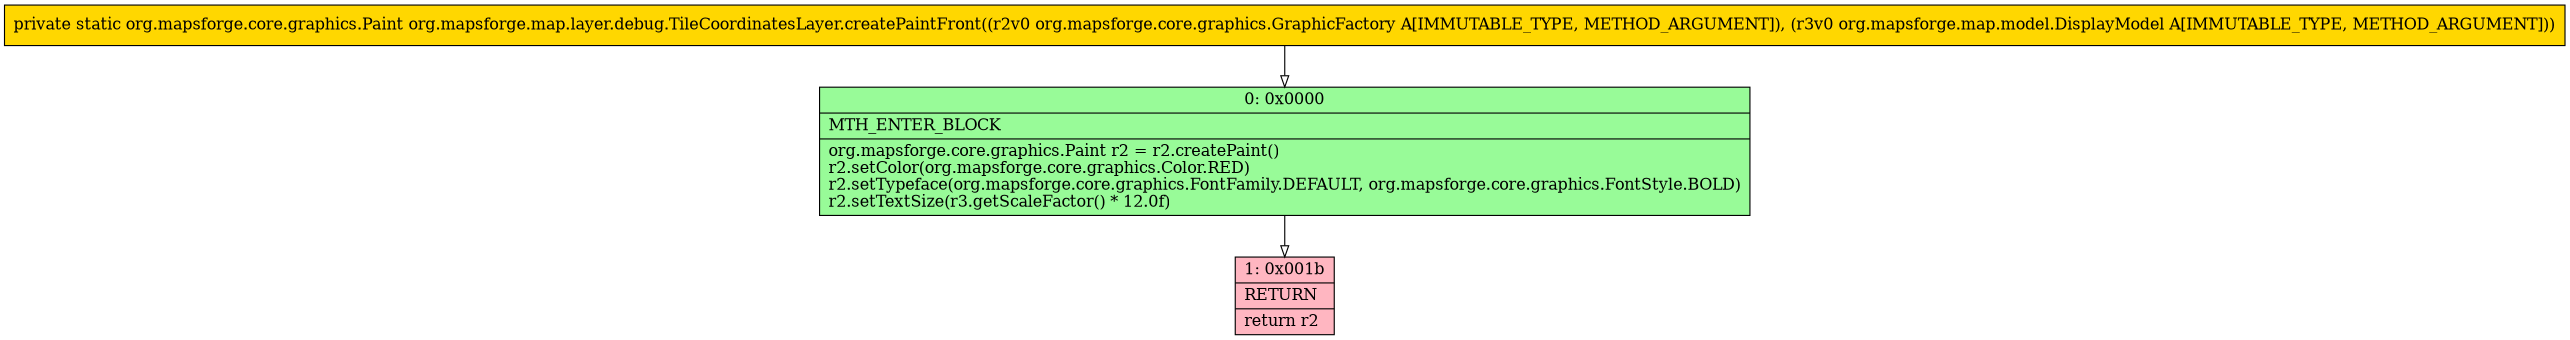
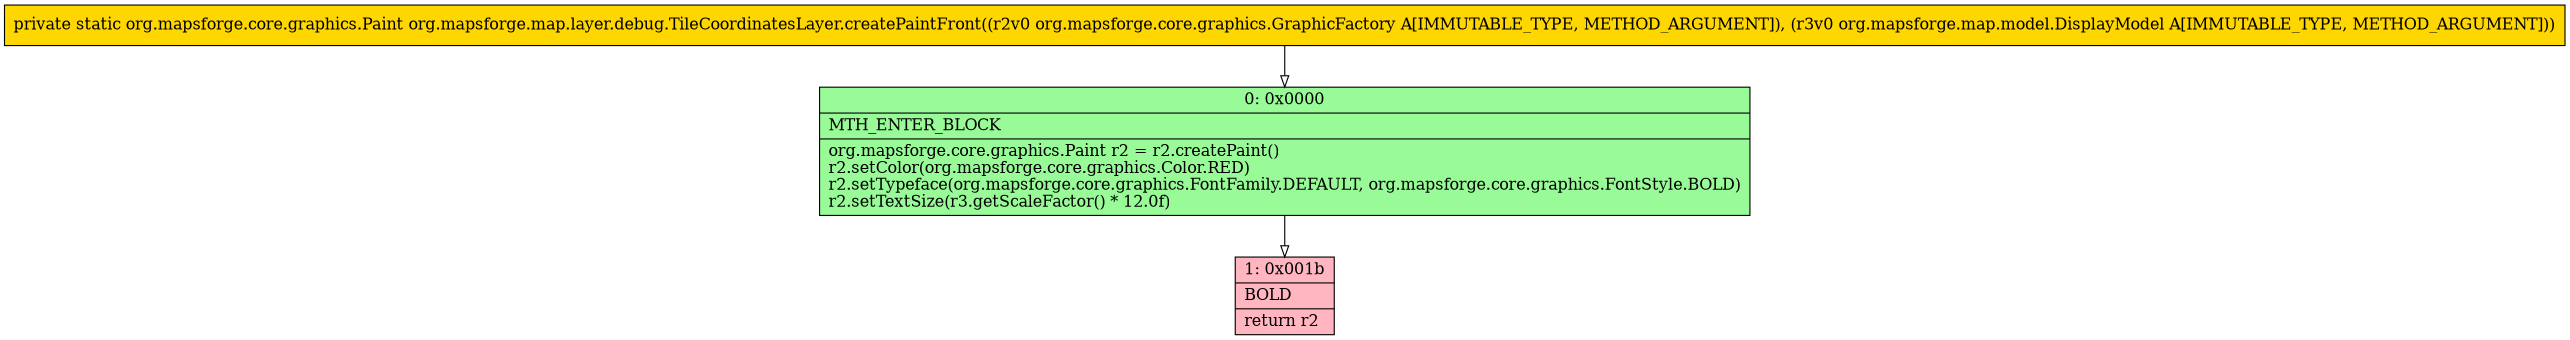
(1281, 295) -> (1268, 295)
